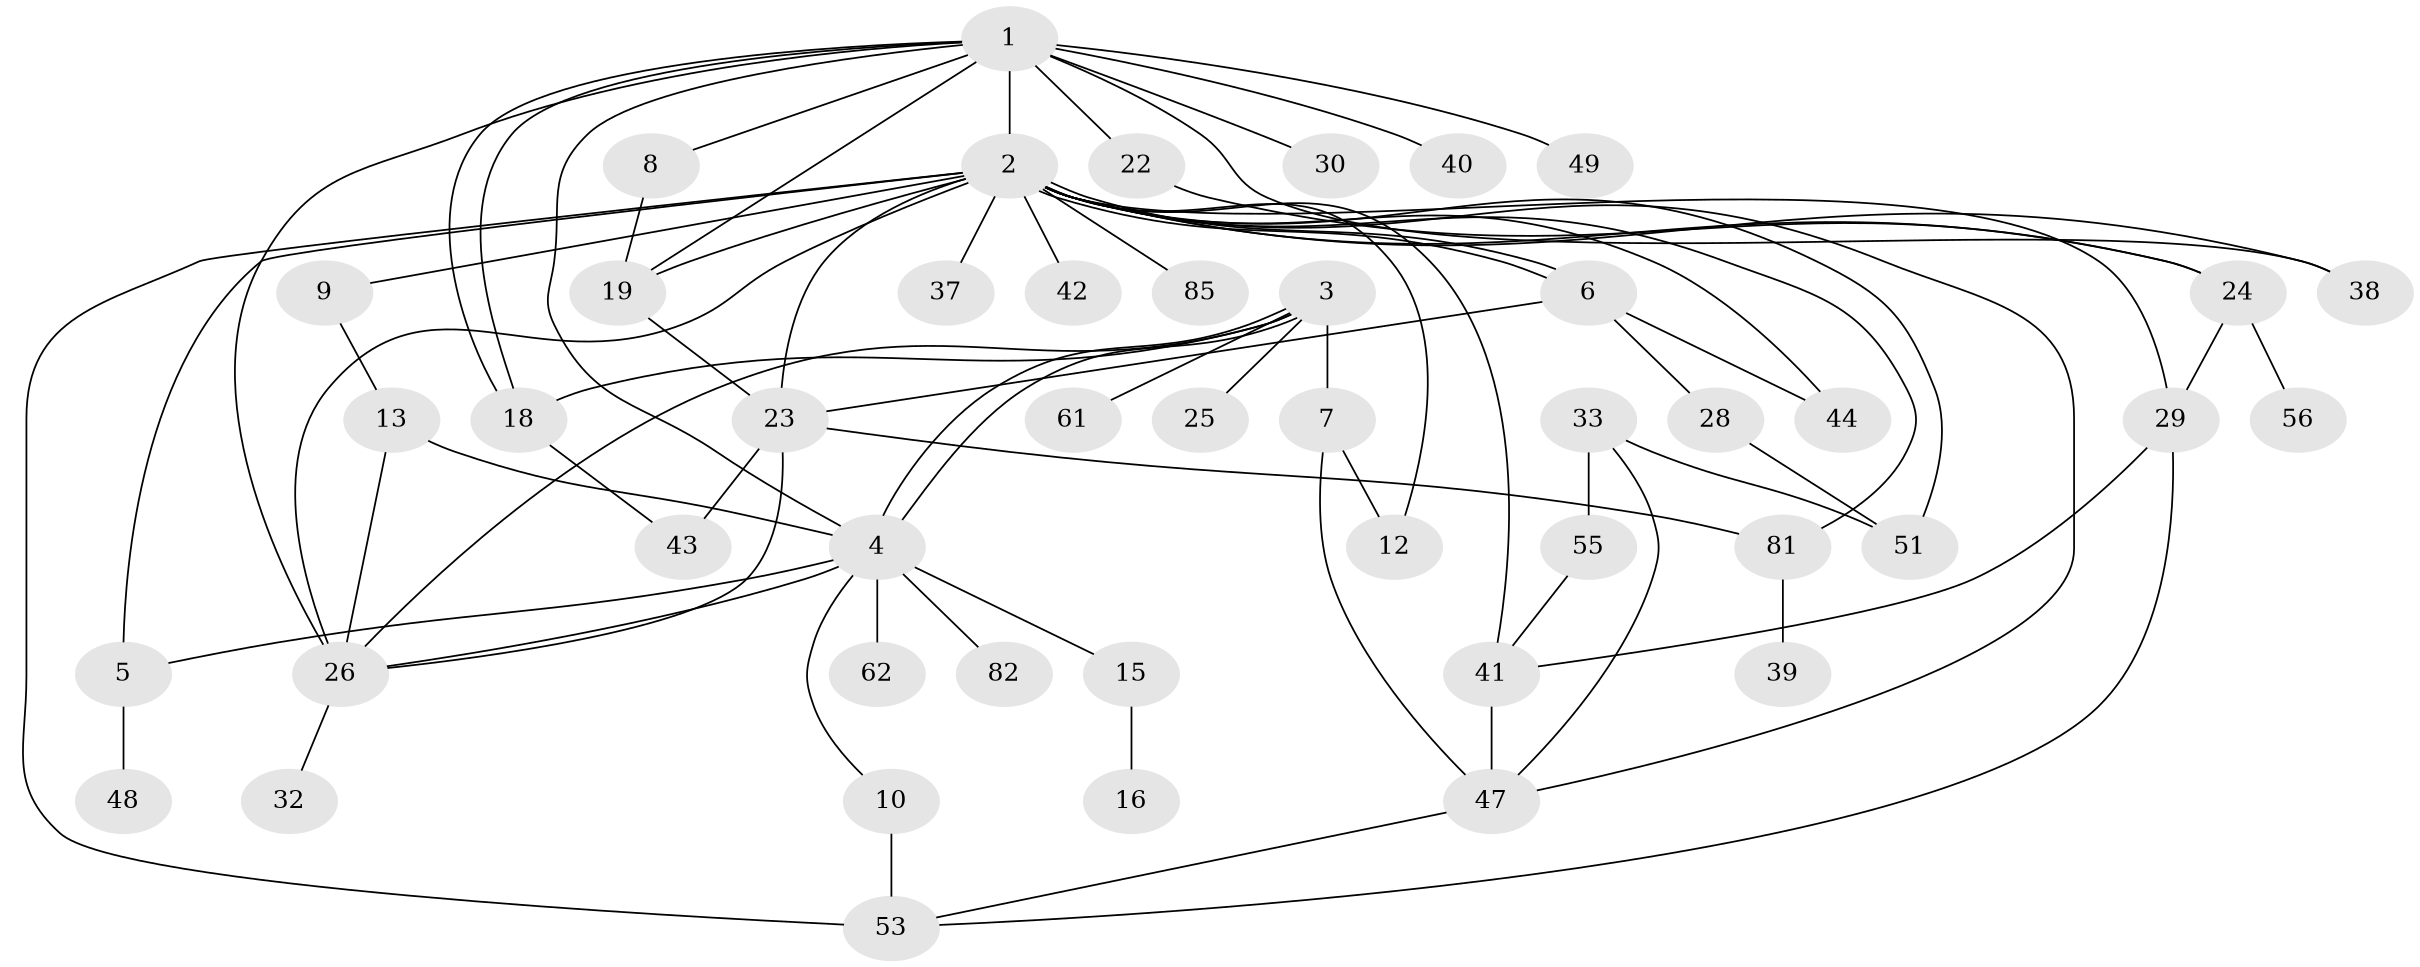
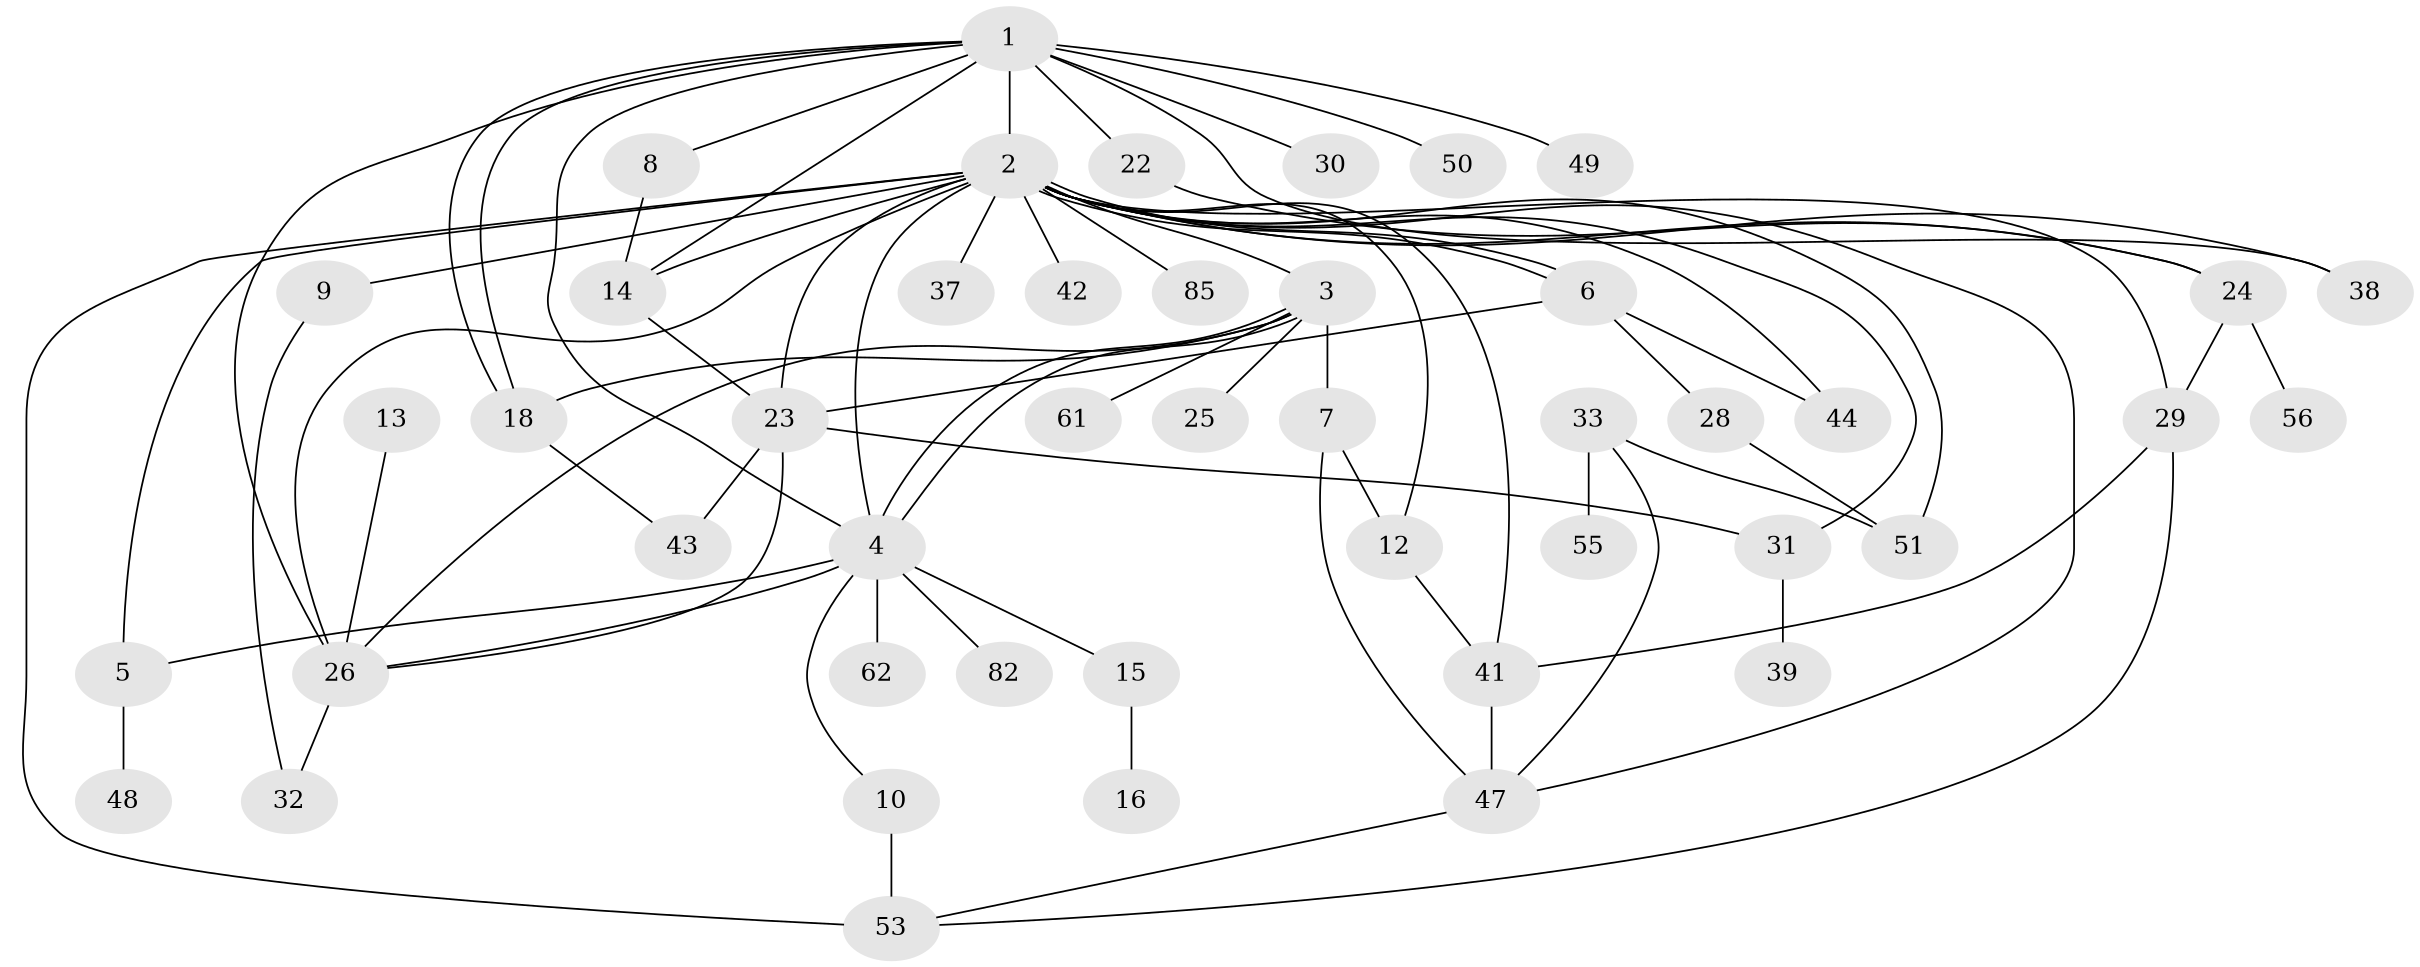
(1458, 166) -> (1458, 166)
none -> (1193, 237)
(618, 293) -> (618, 293)
(354, 348) -> (253, 542)
(639, 495) -> (861, 328)
(1783, 547) -> (1783, 547)
(1540, 611) -> (1443, 611)
